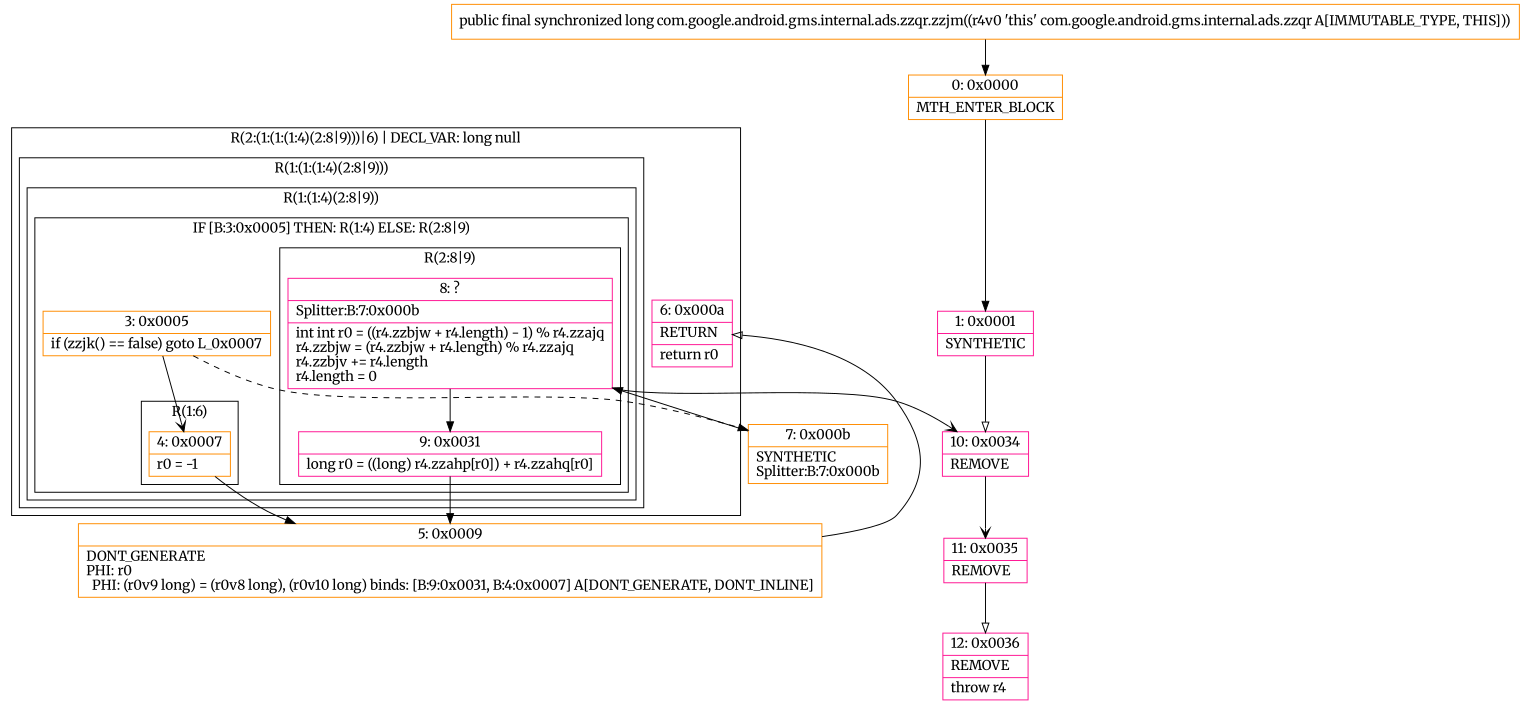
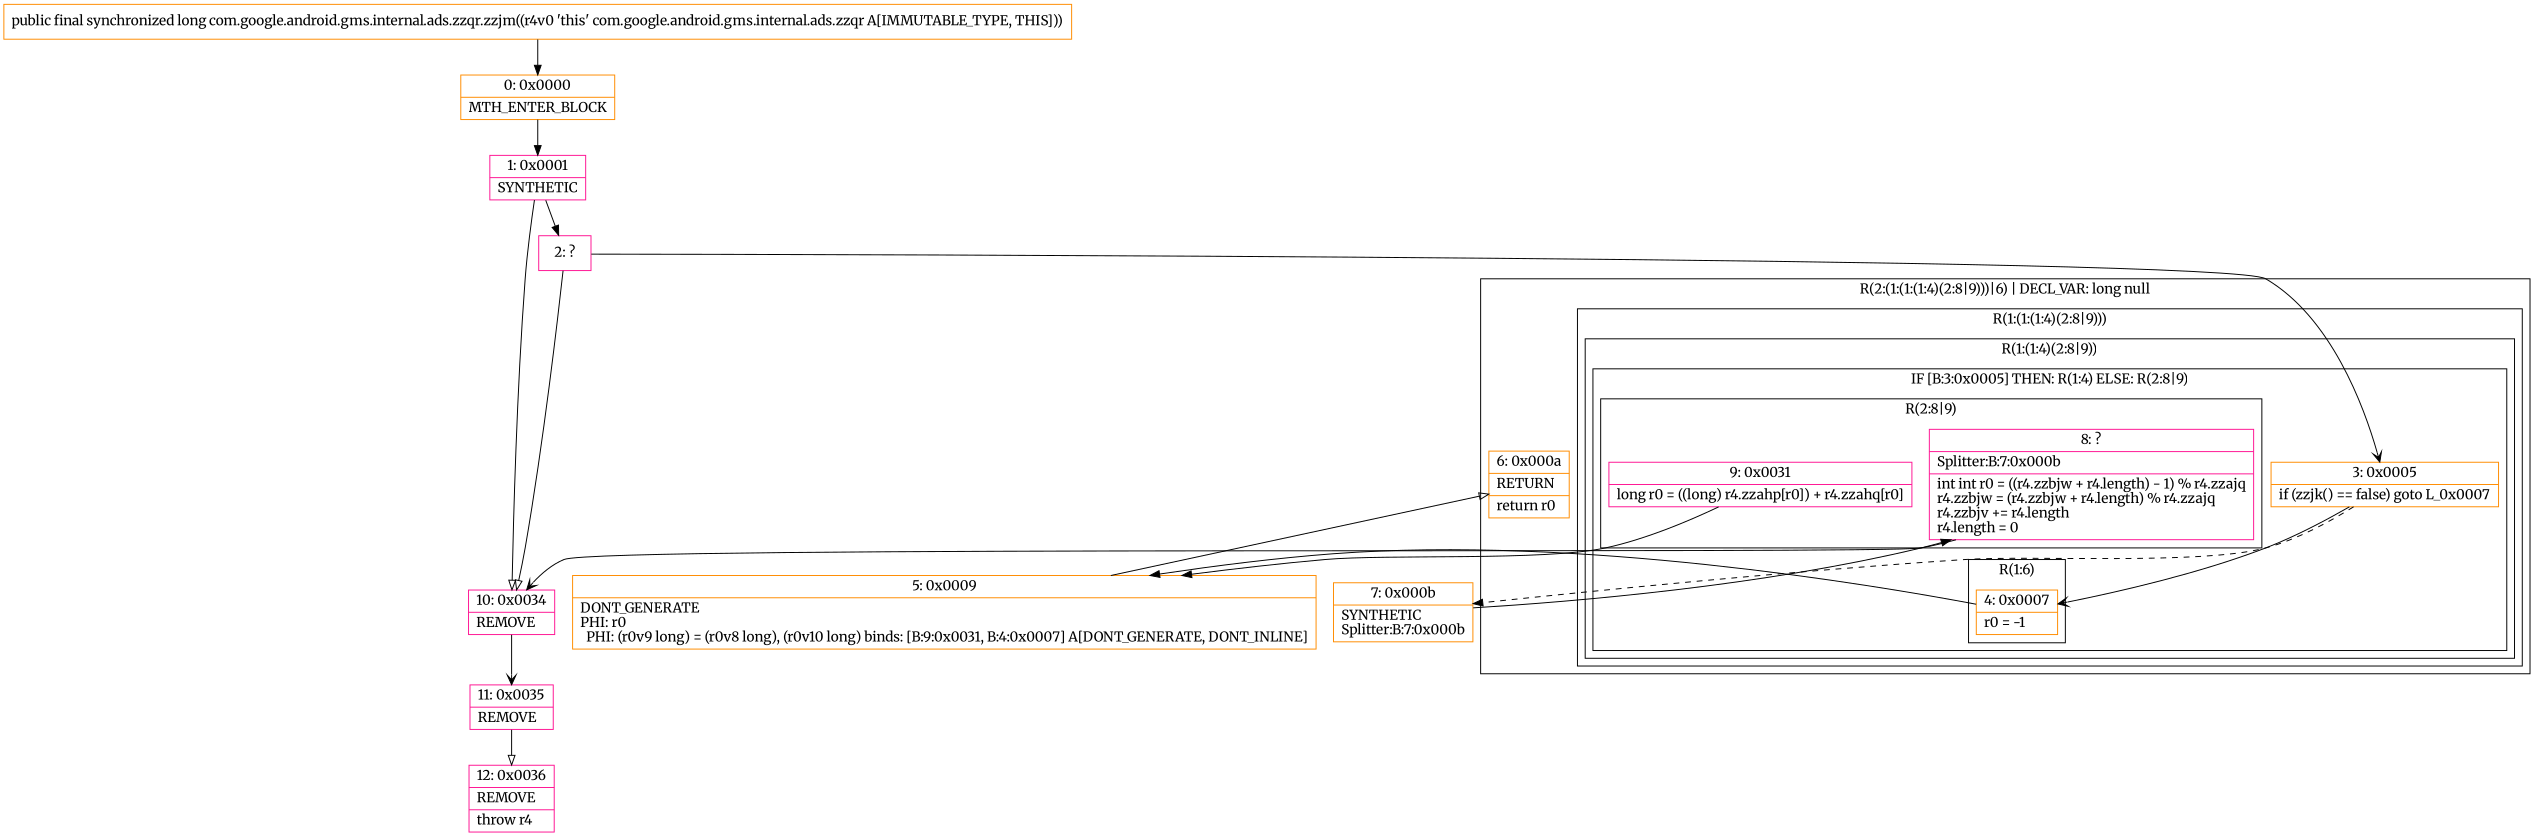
none -> (565, 253)
(692, 333) -> (1529, 485)
(450, 405) -> none
